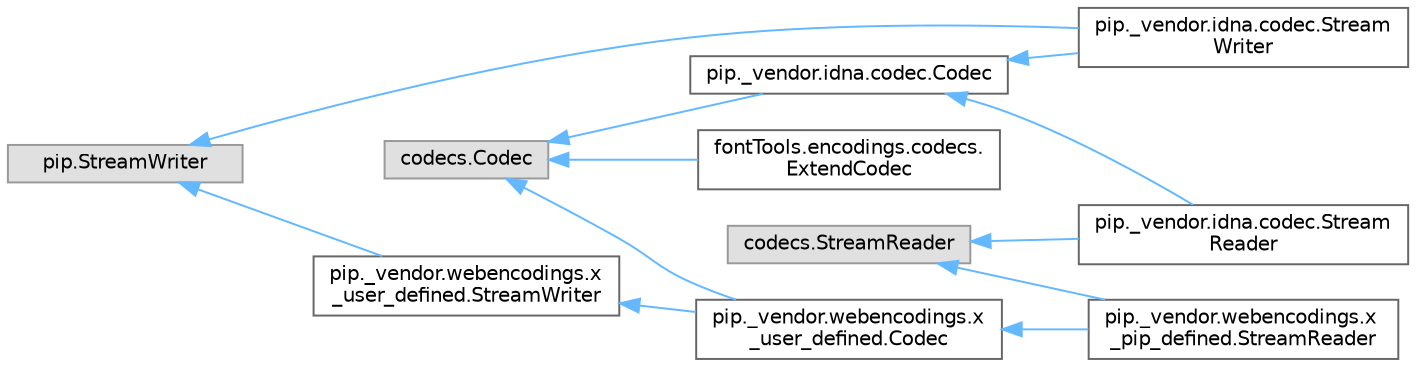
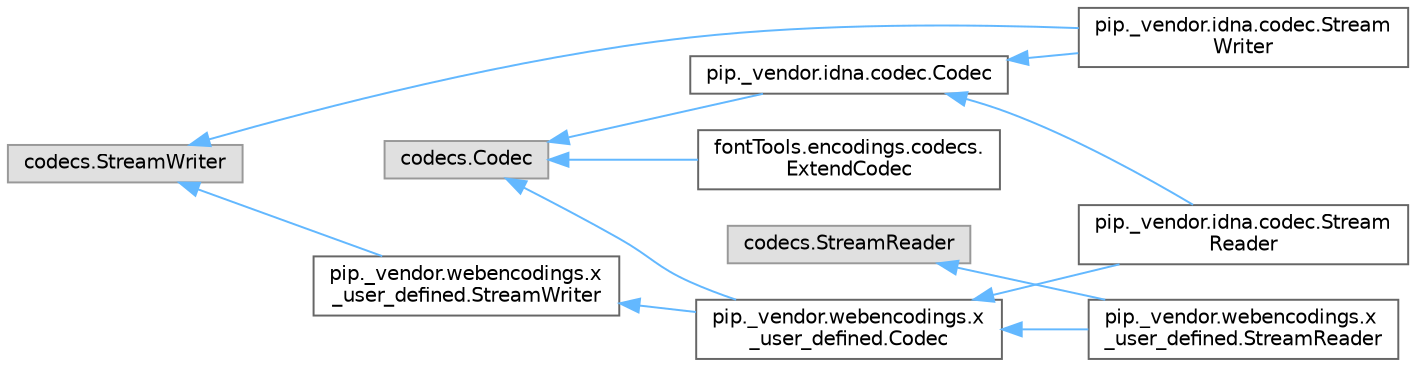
(125, 164) -> (125, 164)
(1035, 240) -> (1063, 278)
(1243, 329) -> (1243, 329)
